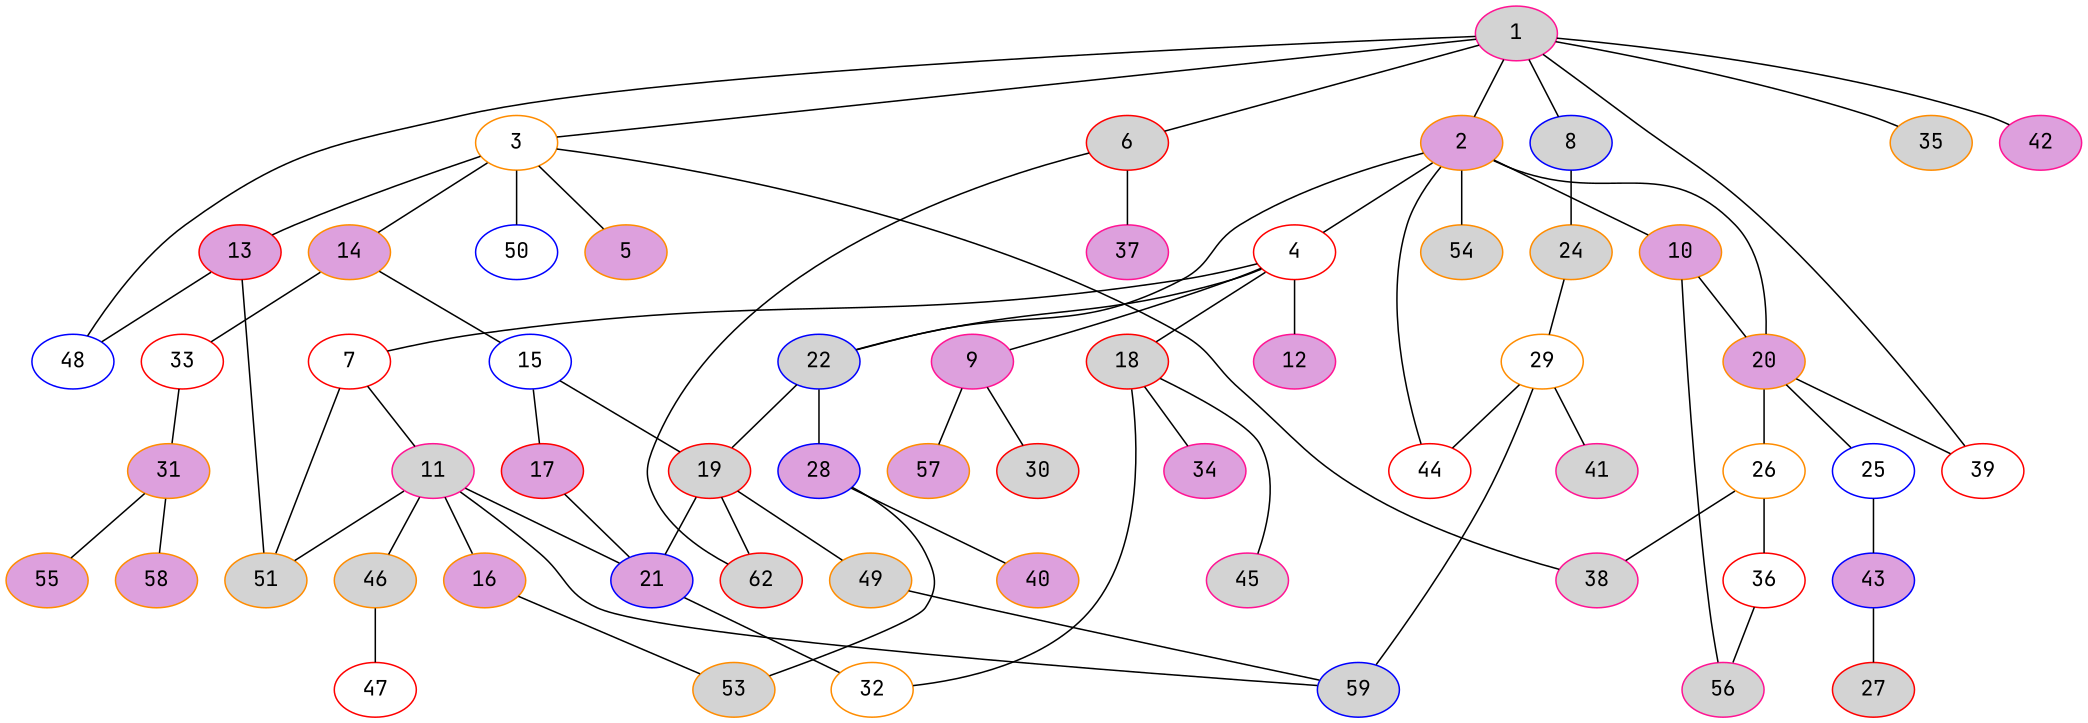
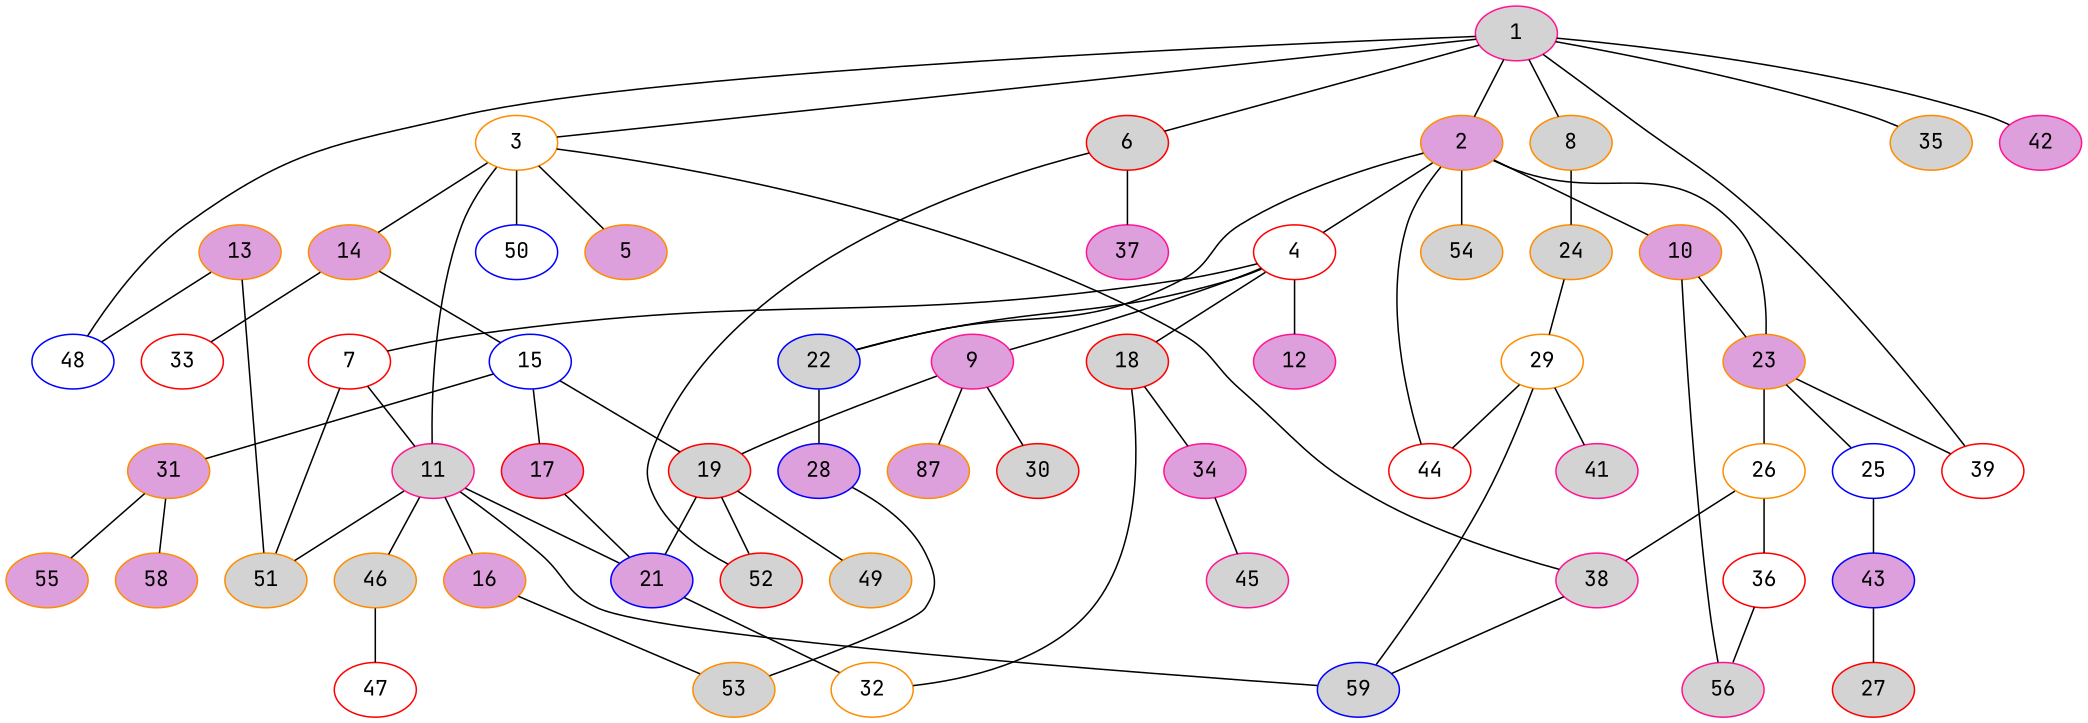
(1571, 143) -> (1571, 143)
(375, 193) -> (444, 292)
(240, 252) -> (240, 252)
(1764, 362) -> (1764, 362)
(176, 416) -> (350, 416)
(764, 416) -> (839, 413)
(1258, 441) -> (1226, 526)
(928, 471) -> (928, 471)
(761, 580) -> (761, 580)
(1038, 580) -> none
(1114, 636) -> (1478, 635)
